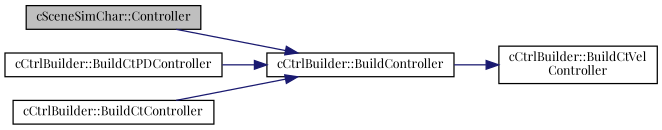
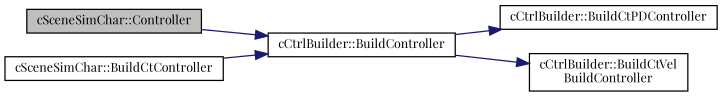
(238, 65) -> (472, 33)
(578, 65) -> (609, 72)
(113, 112) -> (114, 69)
